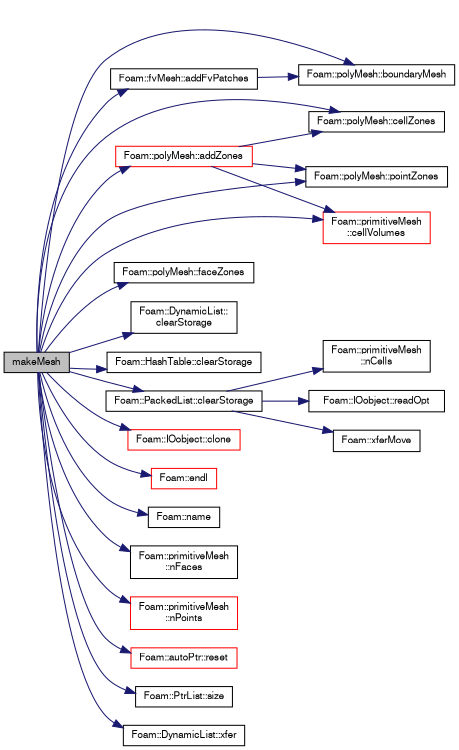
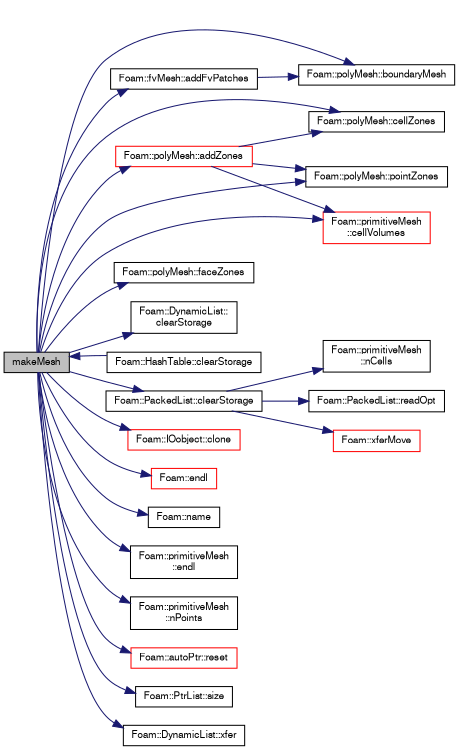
(83, 369) -> (93, 356)
(377, 401) -> (377, 401)
(377, 441) -> (377, 441)
(184, 562) -> (184, 562)
(184, 613) -> (184, 613)
